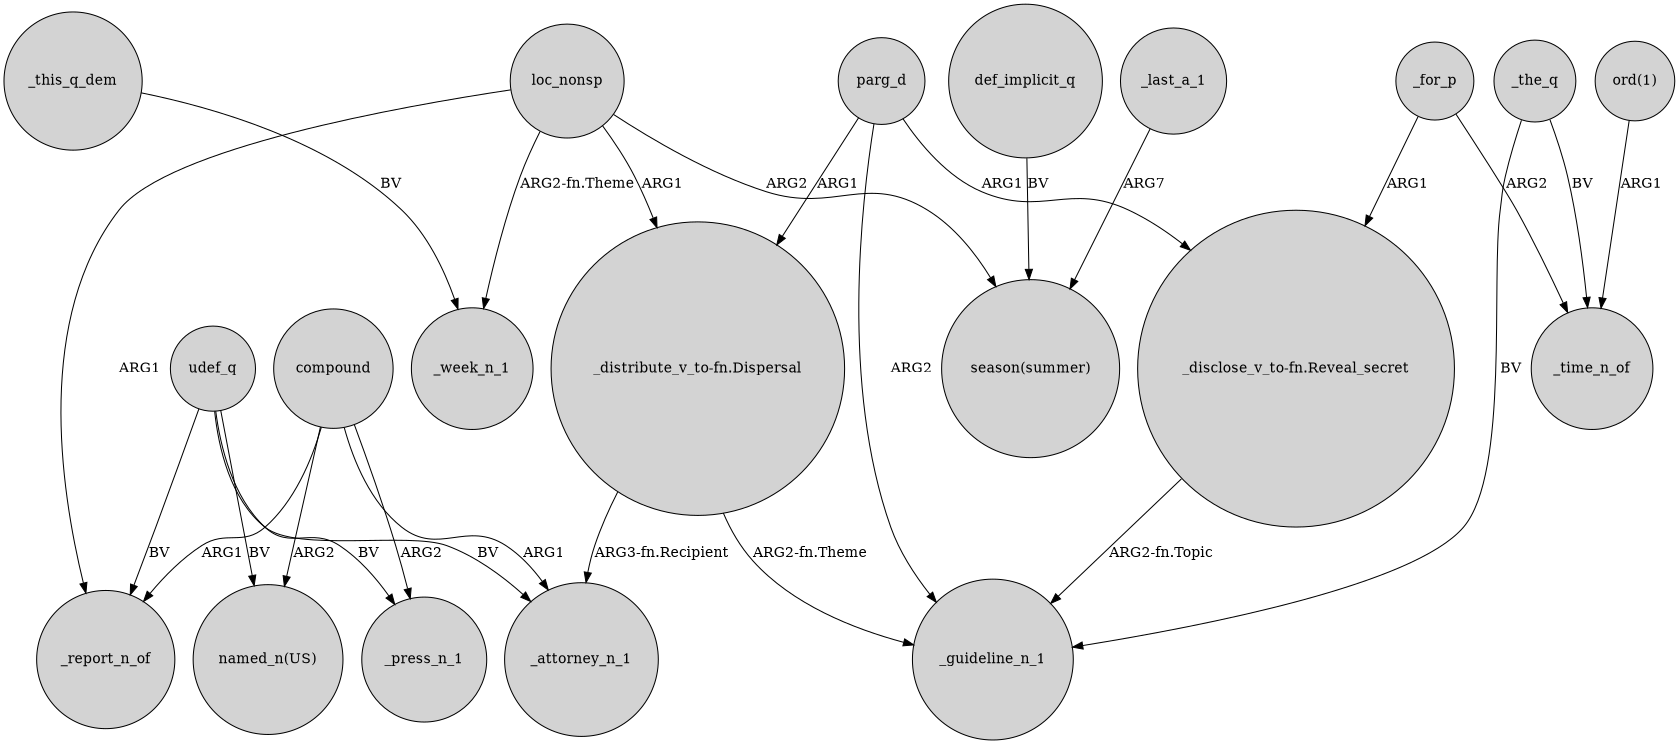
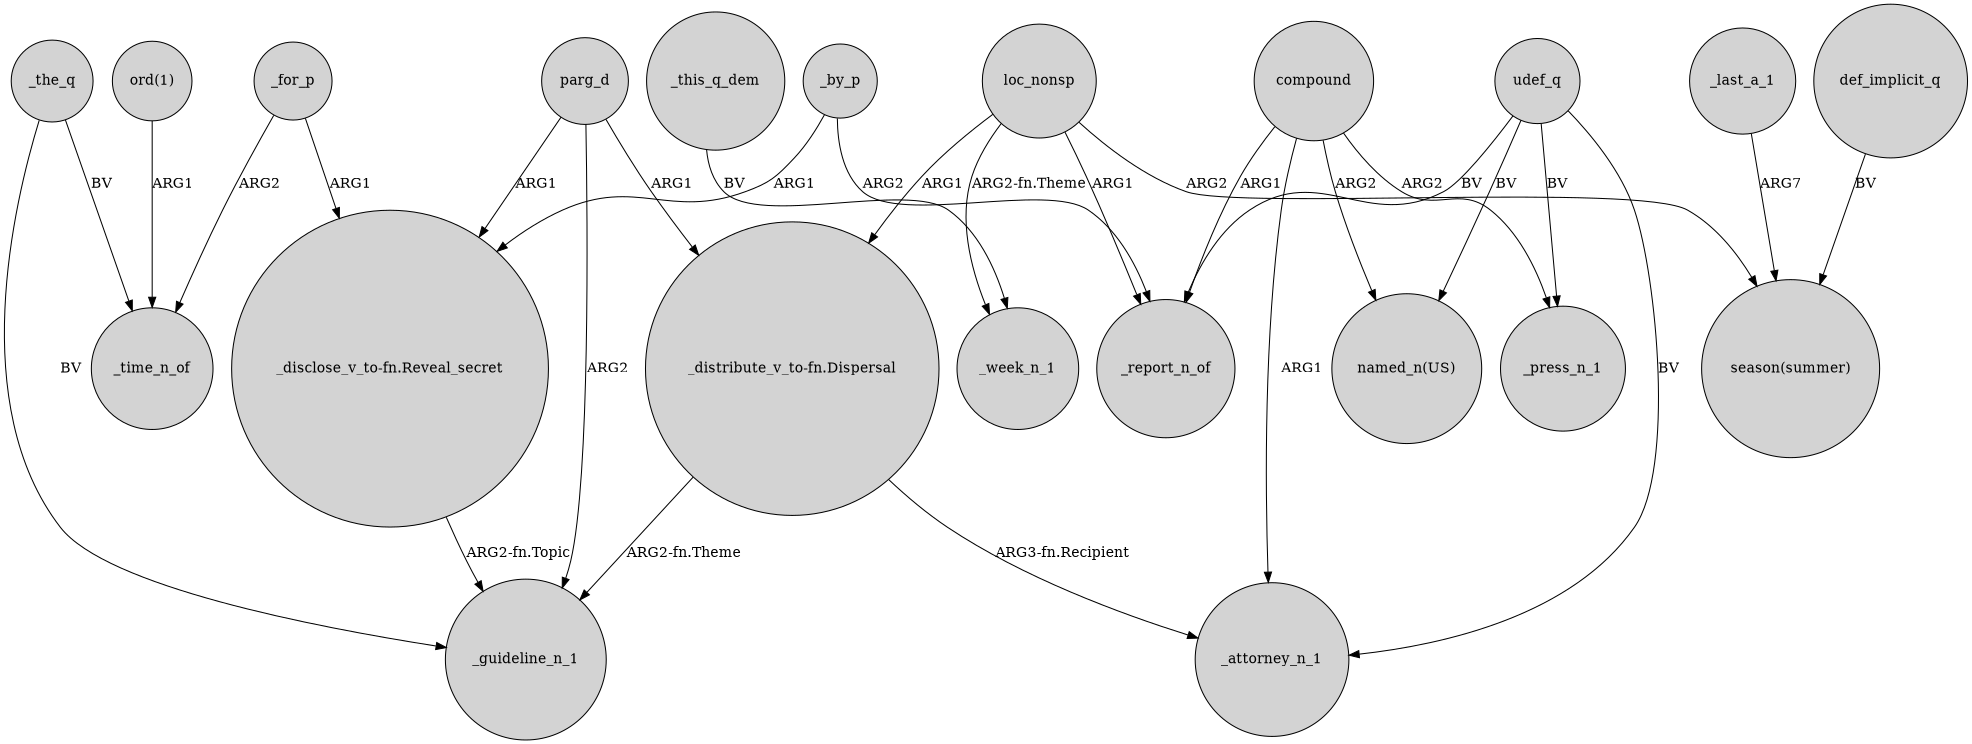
none -> (840, 81)
